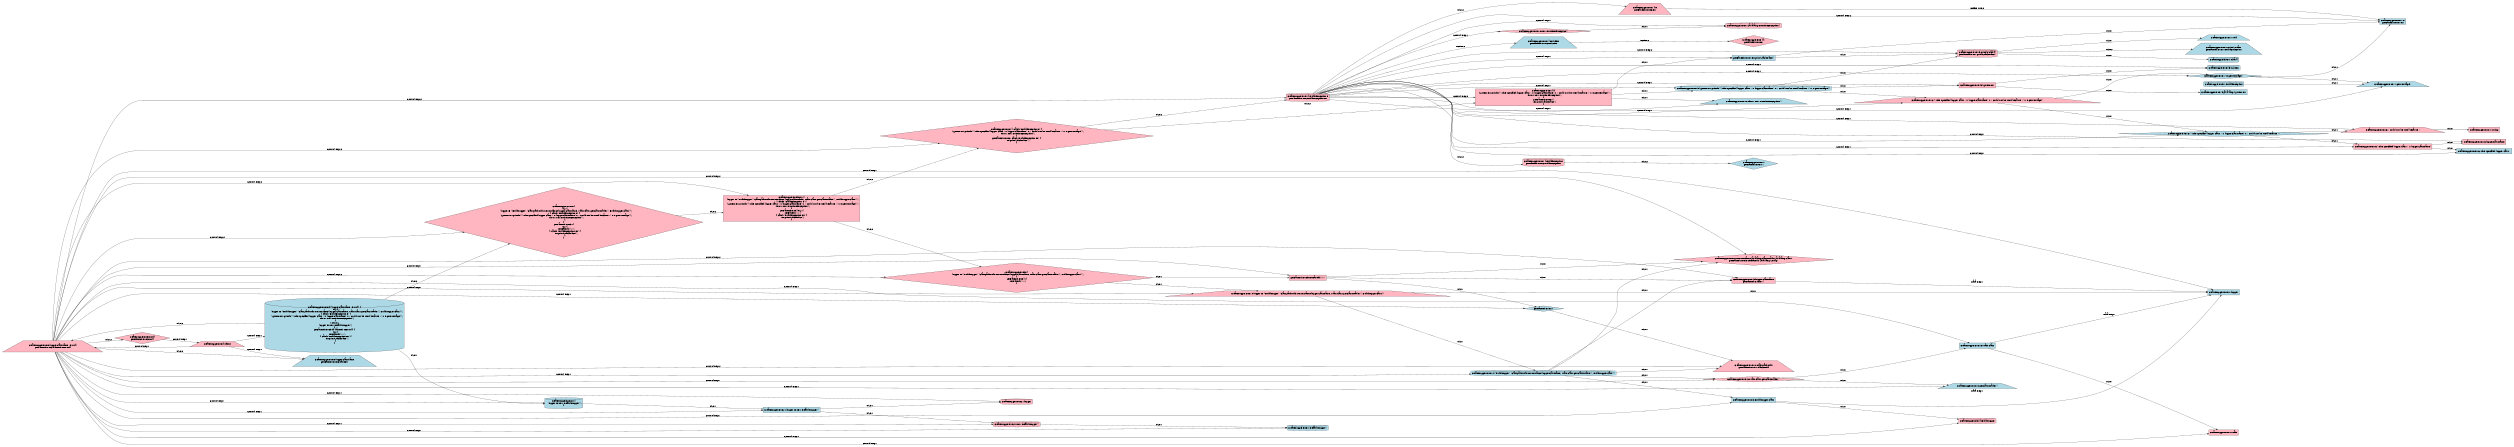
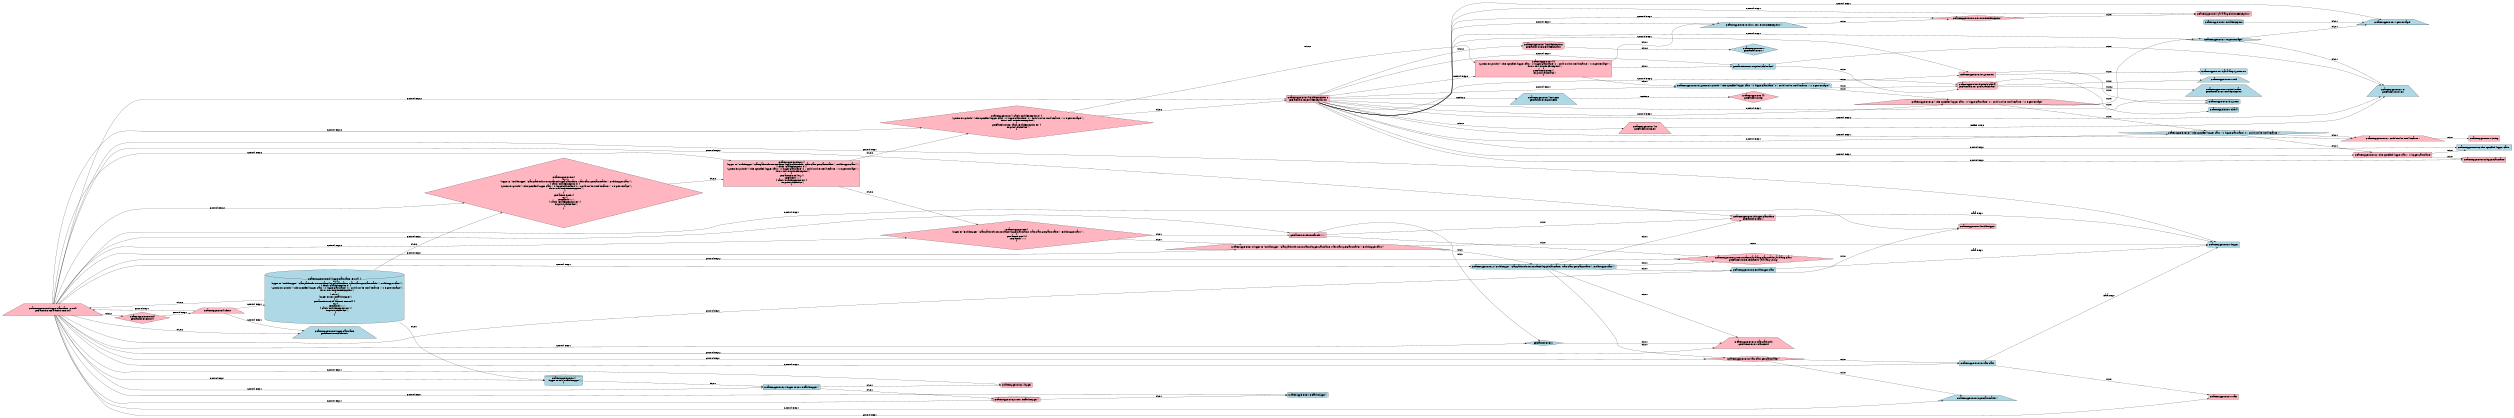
none -> (1870, 22)
(2393, 22) -> (2393, 91)
